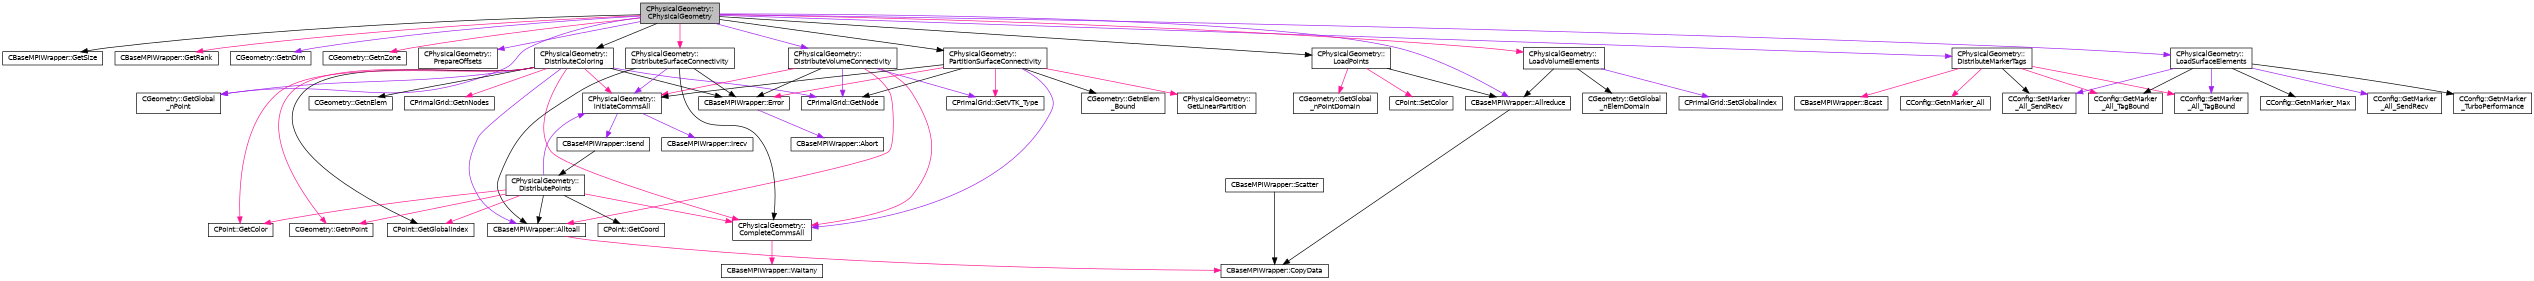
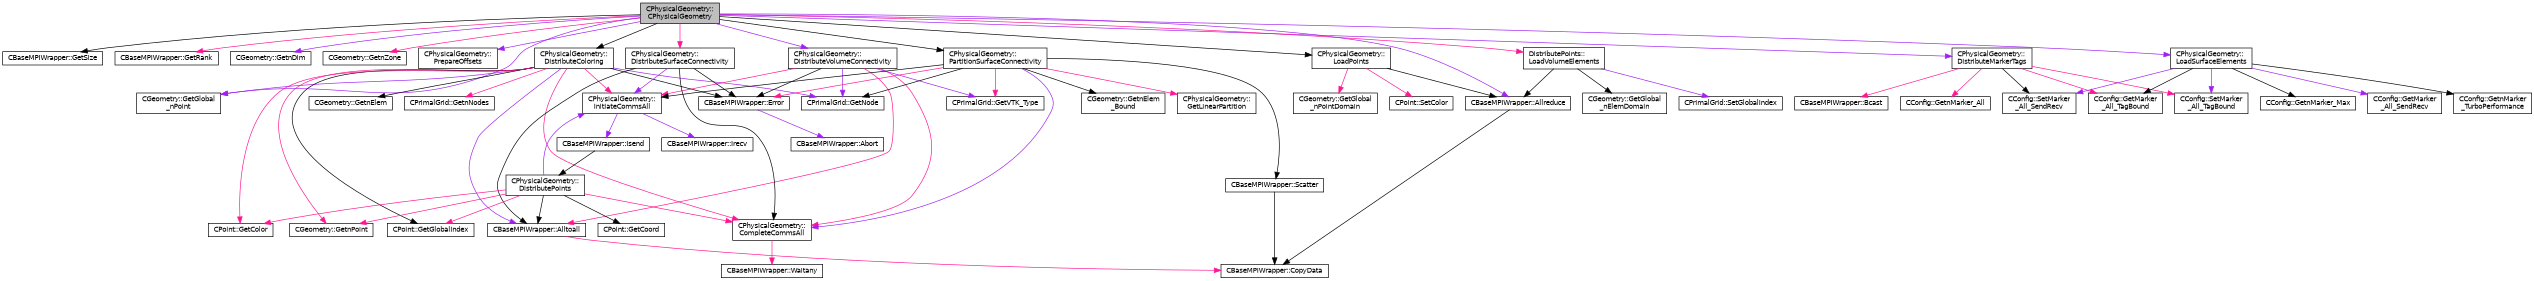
(1564, 58) -> (1564, 58)
none -> (1199, 69)
